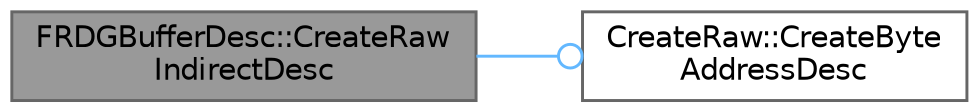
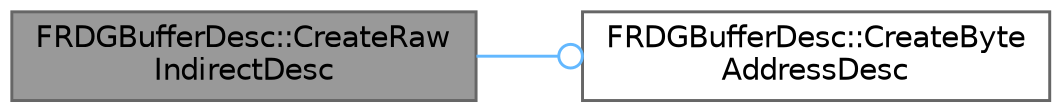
(775, 56) -> (816, 56)
